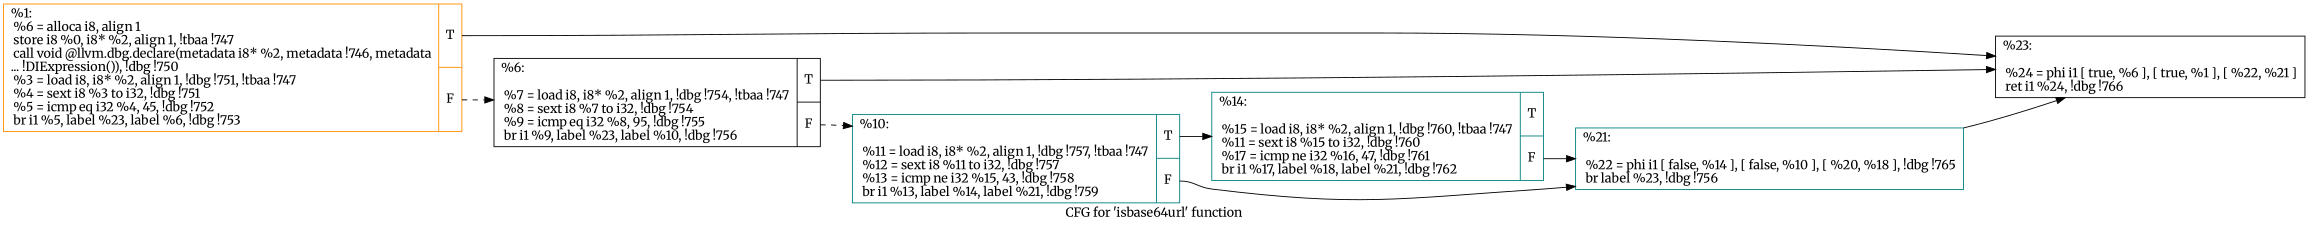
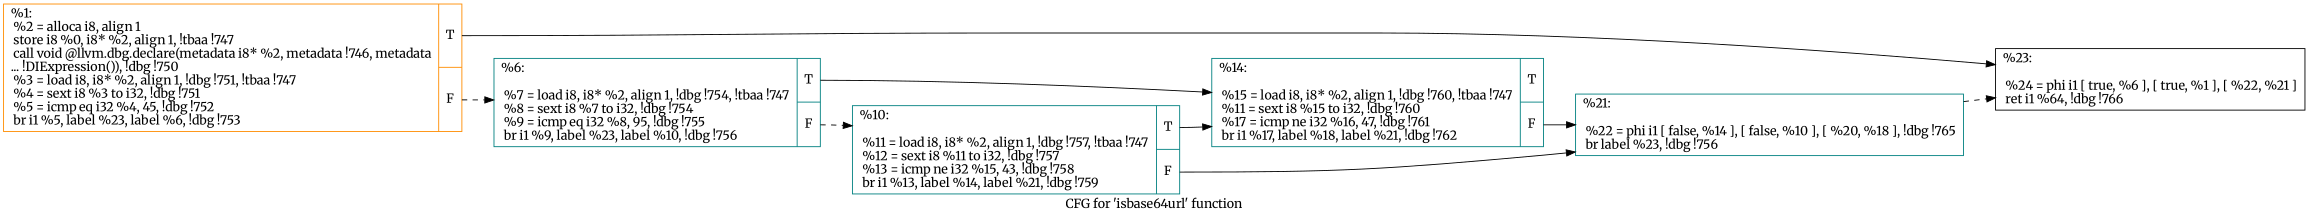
(76, 27) -> (76, 27)
(1403, 77) -> (1011, 84)
(2063, 87) -> (2063, 99)
(657, 103) -> (657, 103)
(2010, 115) -> (1975, 100)
